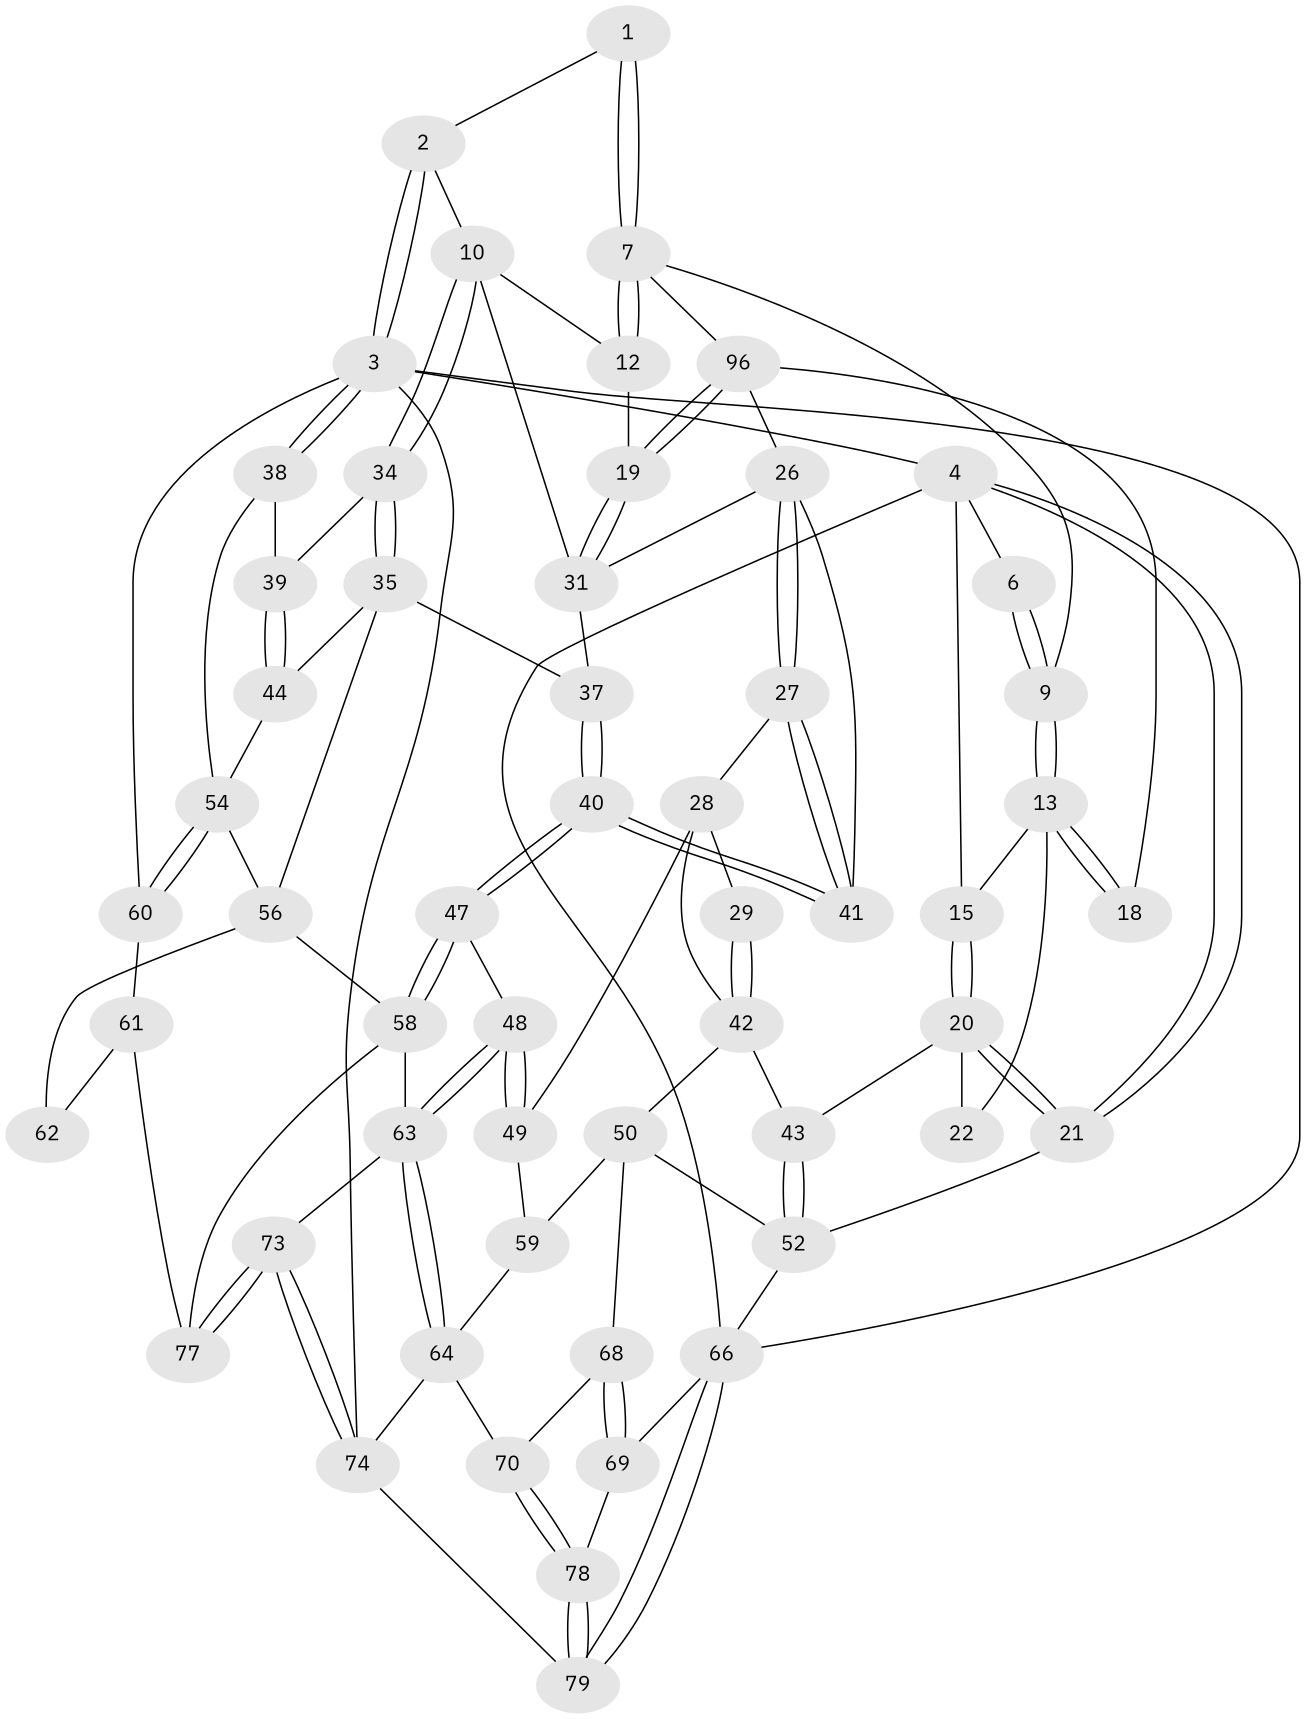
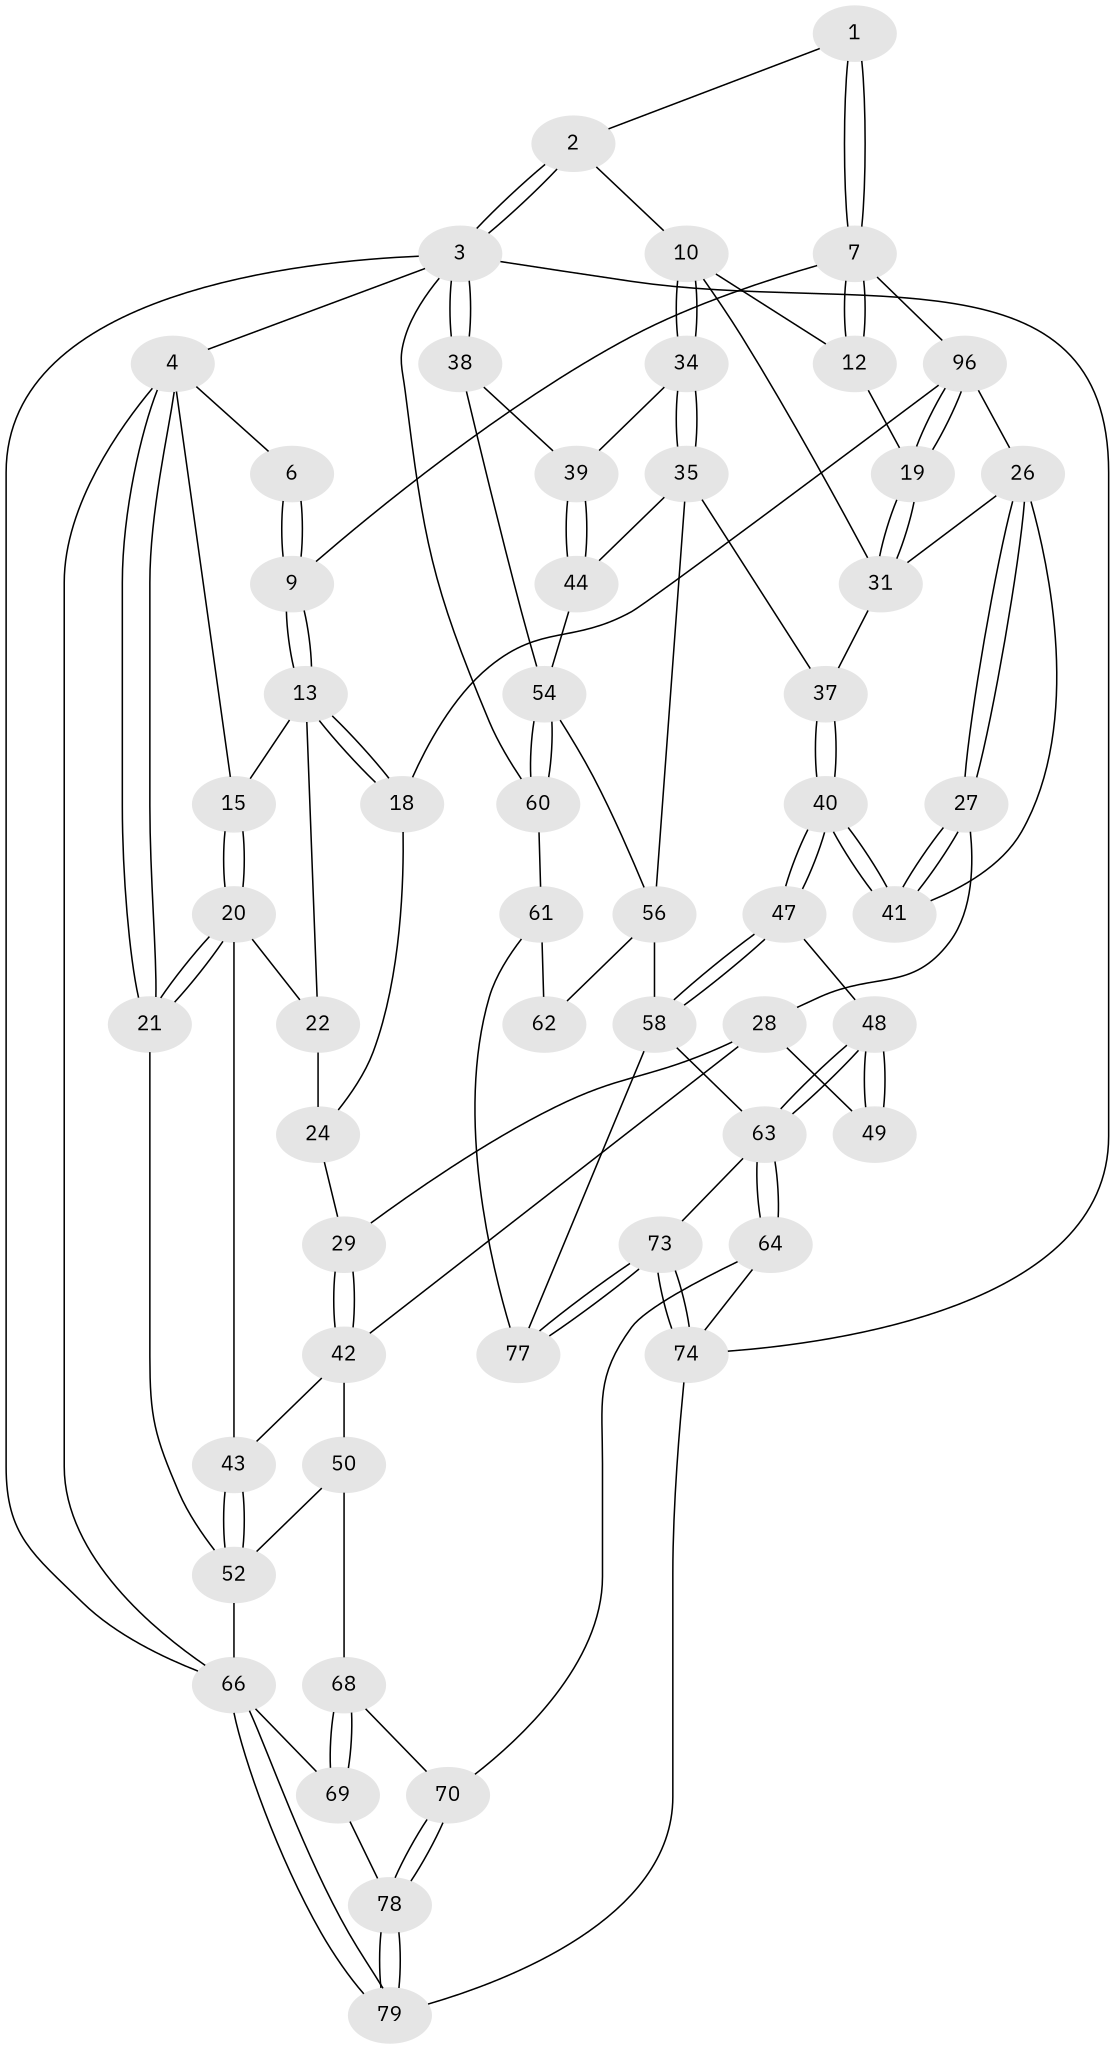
none -> (318, 1135)
(528, 1245) -> none
